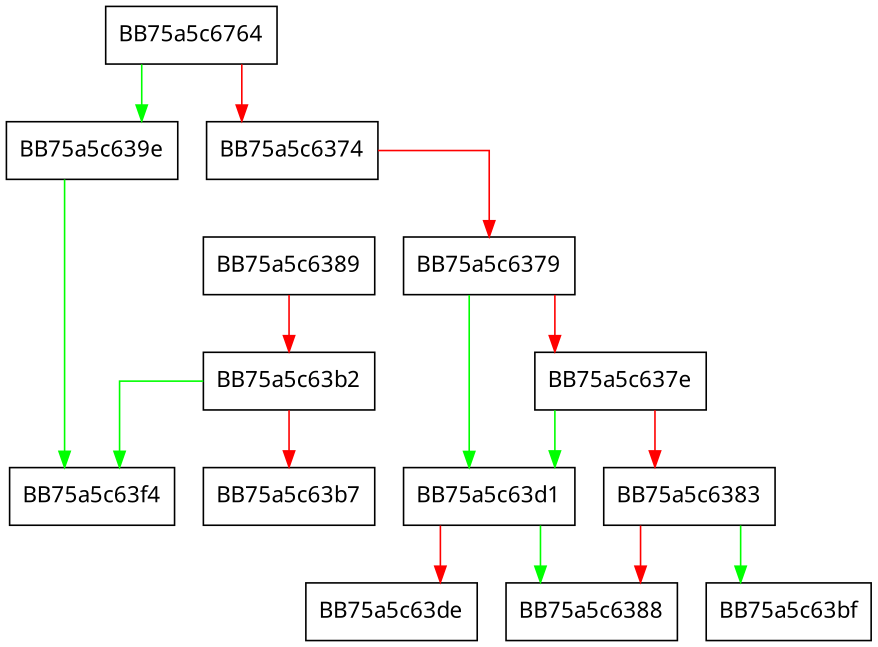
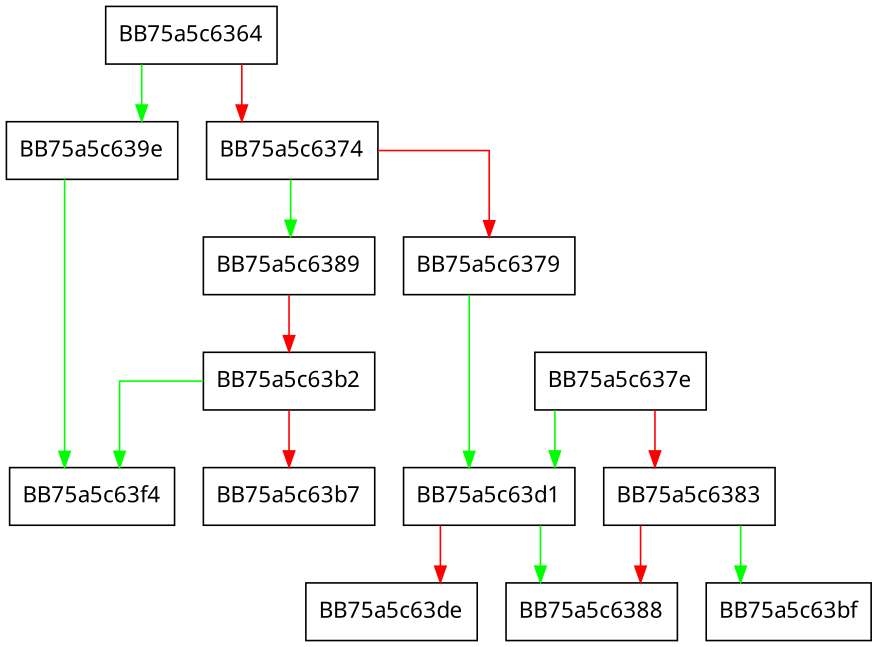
(191, 35) -> (191, 35)
none -> (291, 200)
(555, 315) -> none
